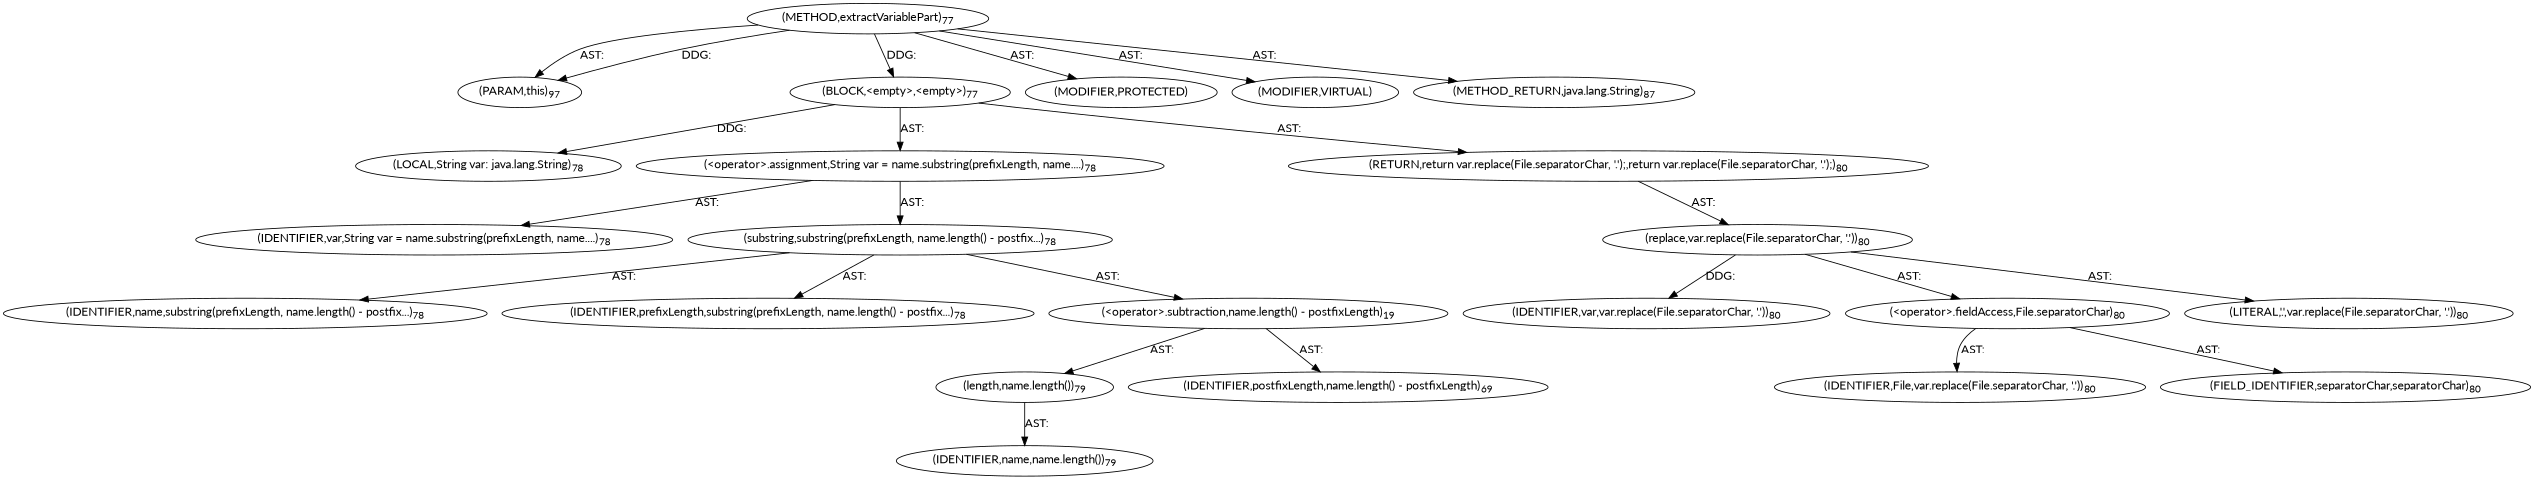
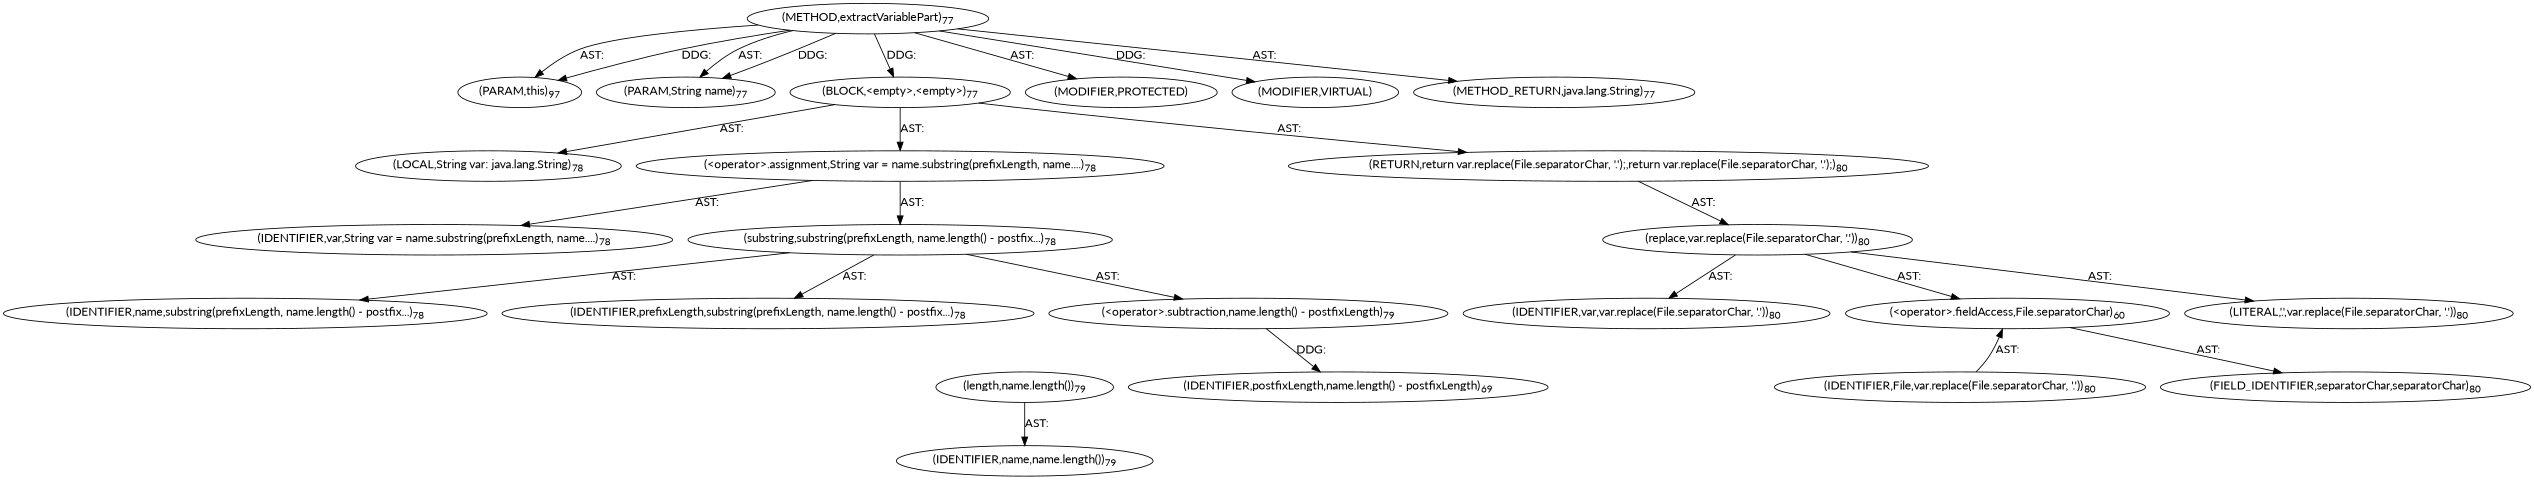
(1133, 55) -> (1133, 55)
(1650, 91) -> (1650, 91)
none -> (686, 92)
(734, 129) -> (734, 129)
(1722, 277) -> (1722, 277)
(1389, 312) -> (1389, 312)
(2119, 312) -> (2119, 312)
(1961, 343) -> (1990, 356)
(1139, 350) -> none
(1313, 350) -> (1313, 350)
